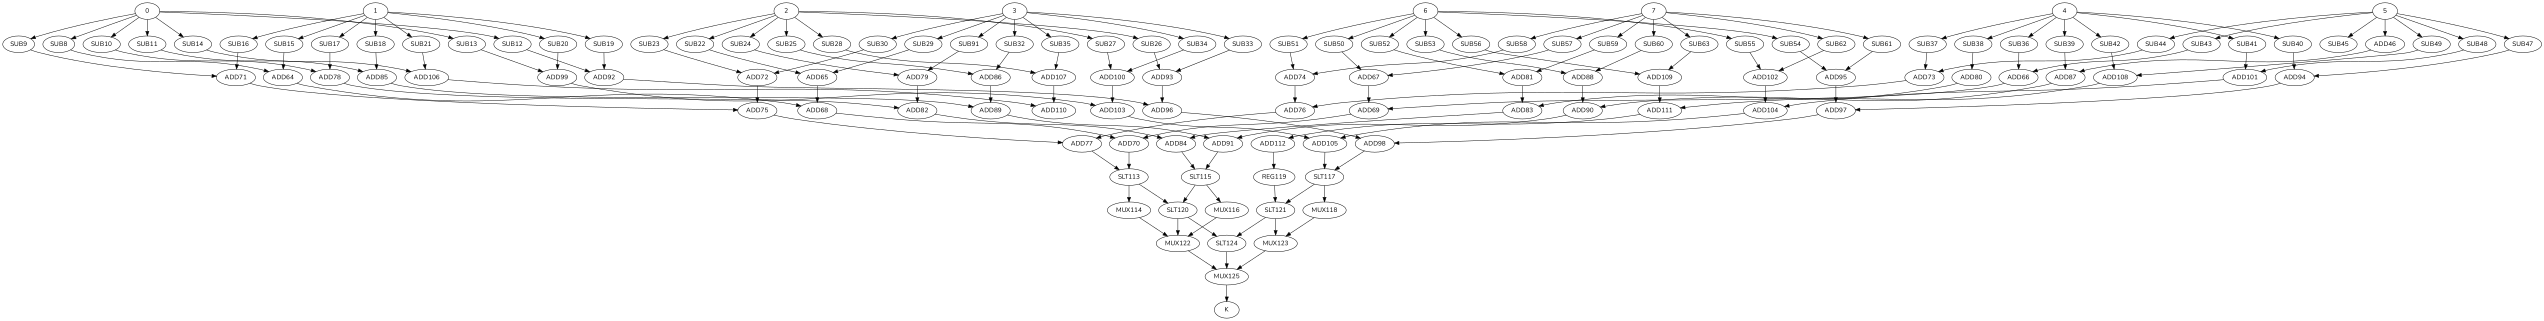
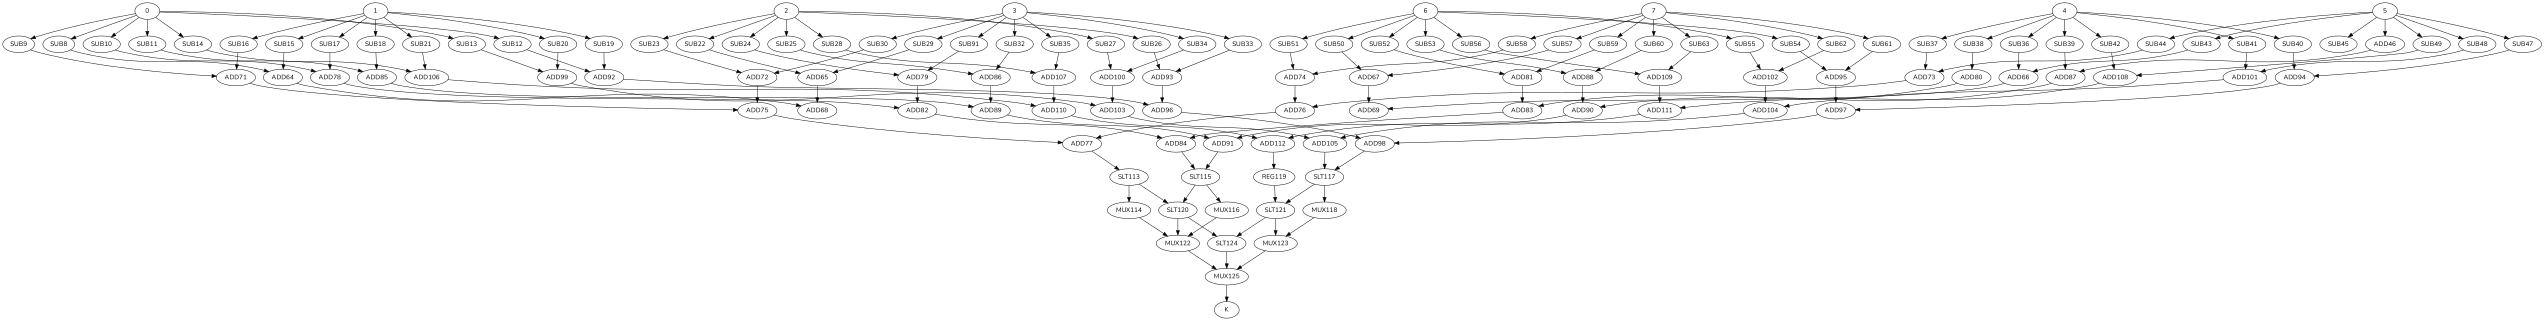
none -> (1162, 126)
(1129, 144) -> none
